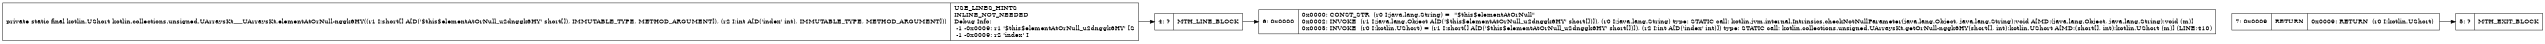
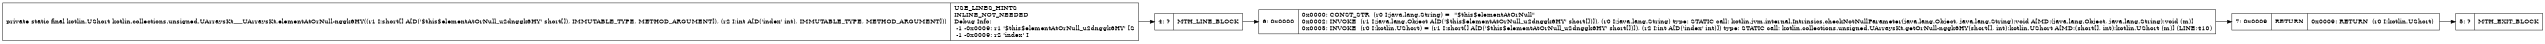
none -> (2222, 22)
